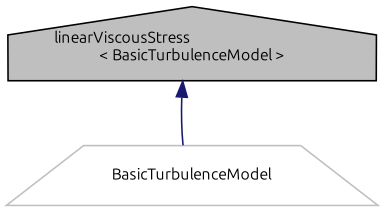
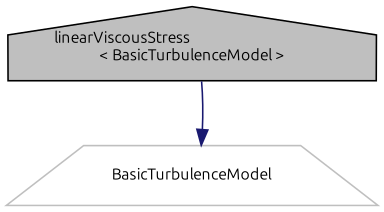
(182, 121) -> (203, 105)
